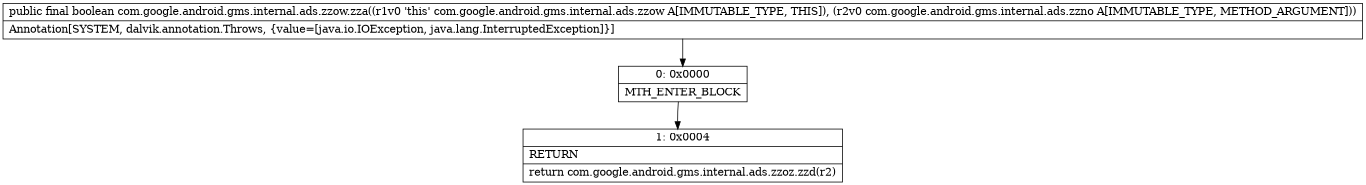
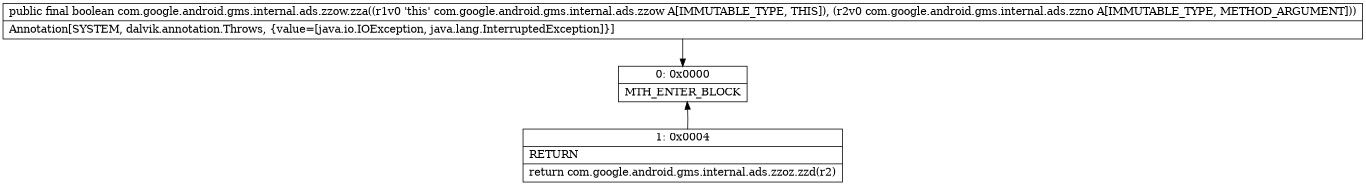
(678, 112) -> (688, 119)
